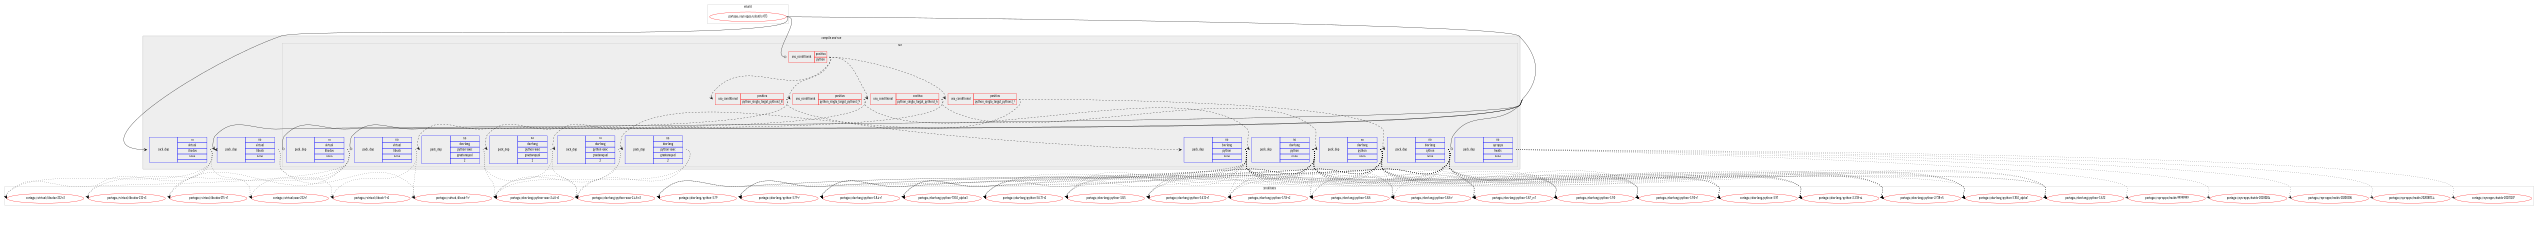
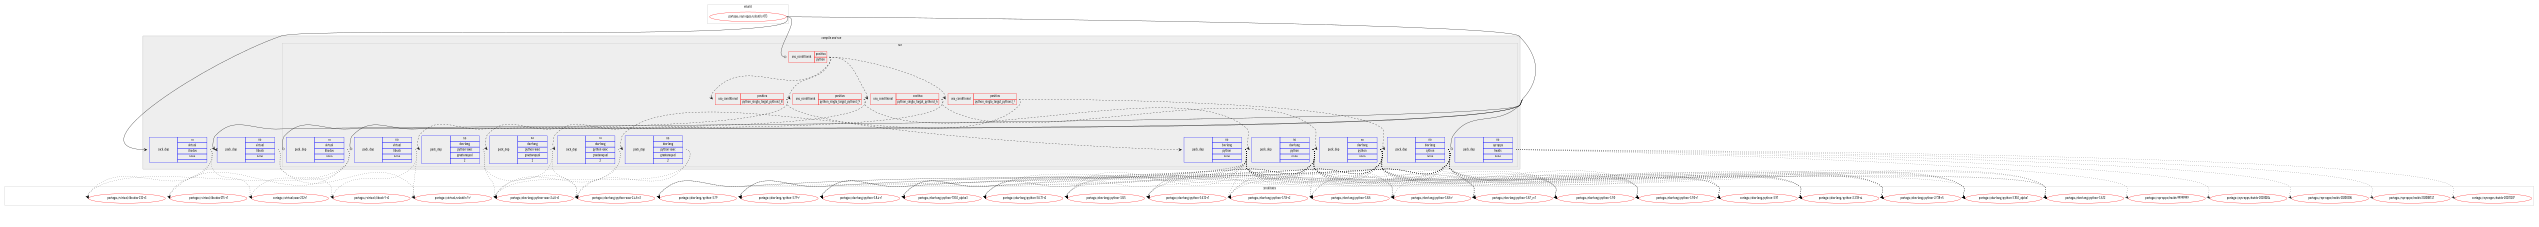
(45, 198) -> none
(453, 198) -> (453, 198)
(2412, 198) -> (2412, 198)
